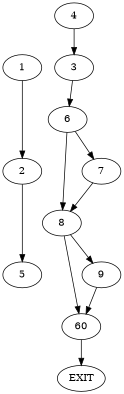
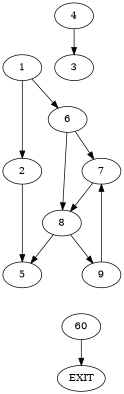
(71, 90) -> (42, 91)
(71, 271) -> (44, 246)
(93, 297) -> (101, 227)
